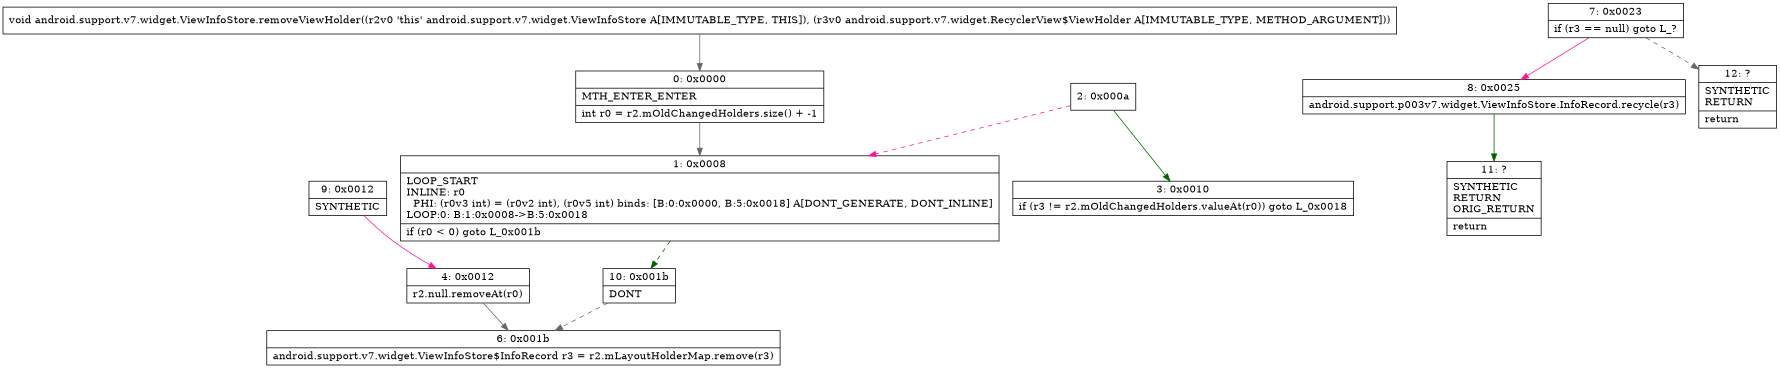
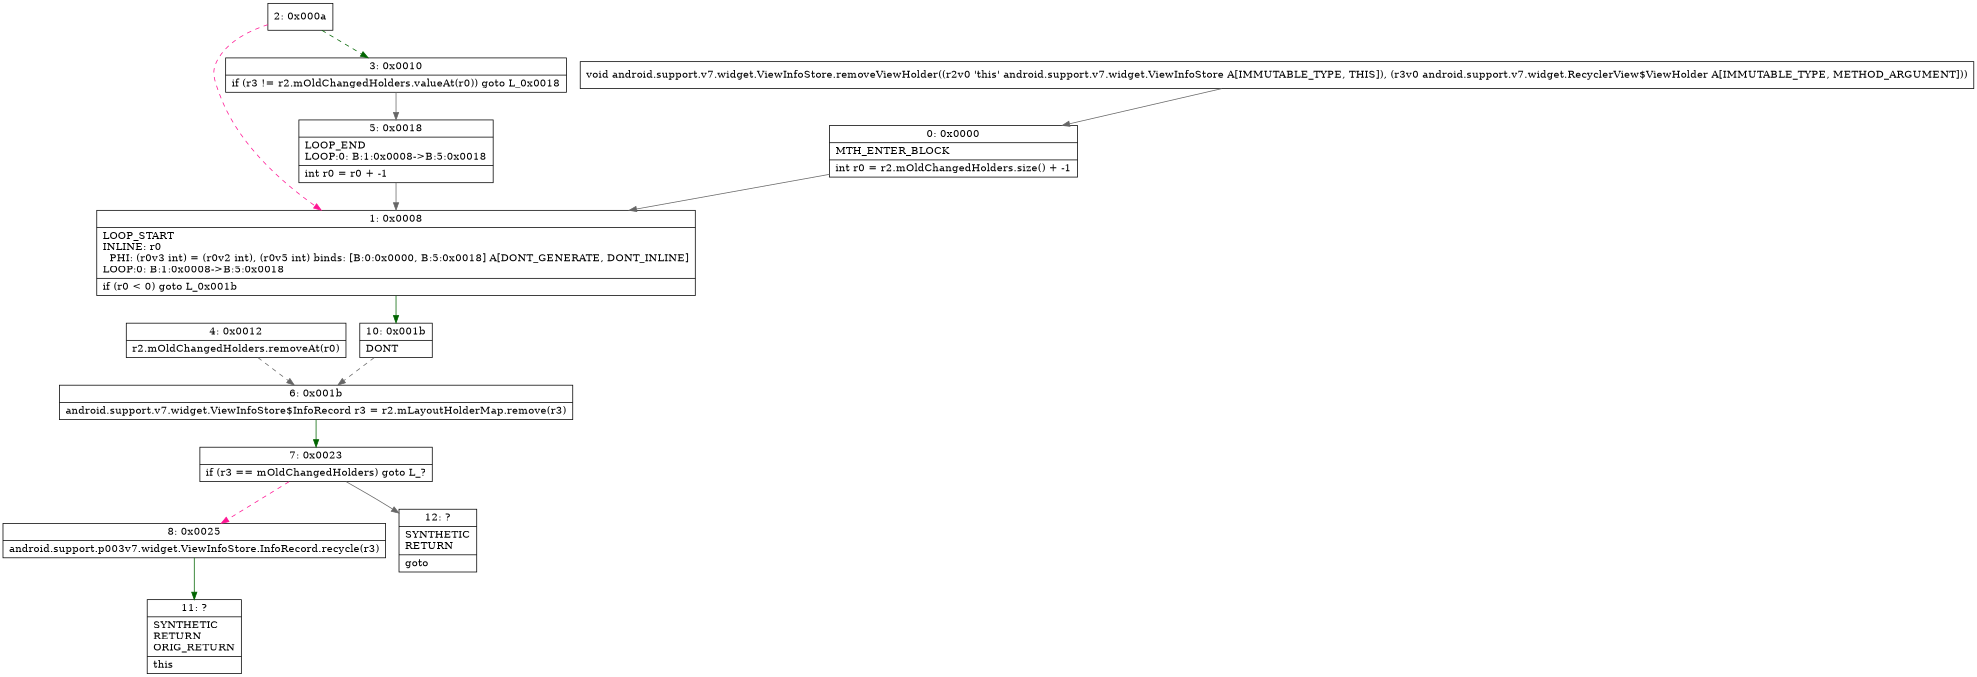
(1616, 29) -> (316, 473)
(1669, 51) -> (369, 495)
(1558, 57) -> (258, 501)
(639, 96) -> (893, 151)
(1722, 119) -> (417, 563)
(1139, 143) -> (342, 42)
none -> (396, 151)
(348, 198) -> none
(1470, 226) -> (164, 665)
(663, 252) -> (396, 305)
(468, 294) -> (236, 349)
(493, 314) -> (273, 369)
none -> (316, 430)
